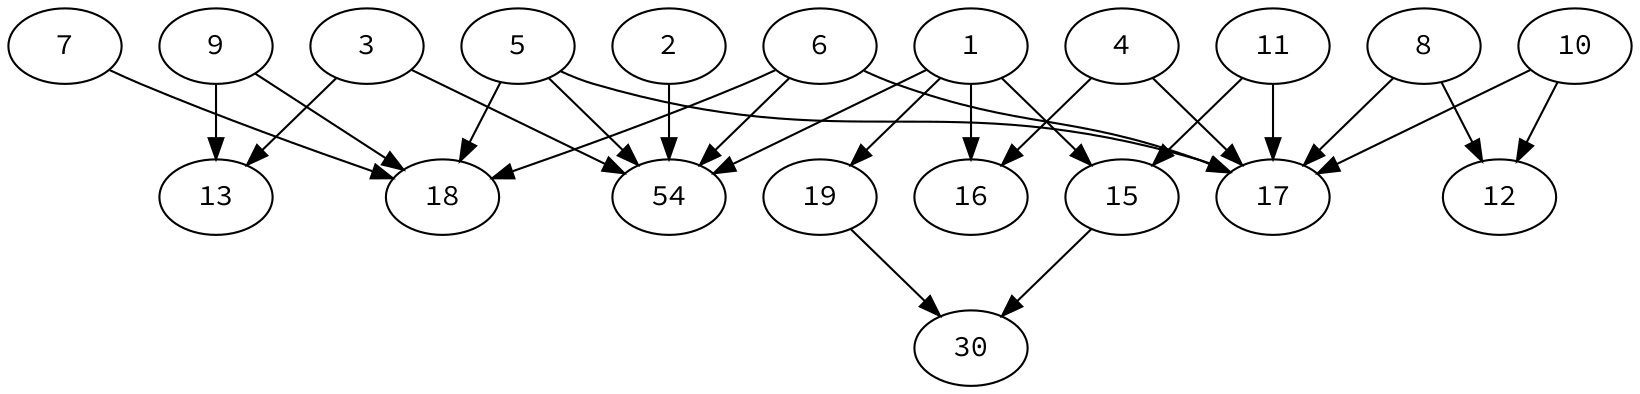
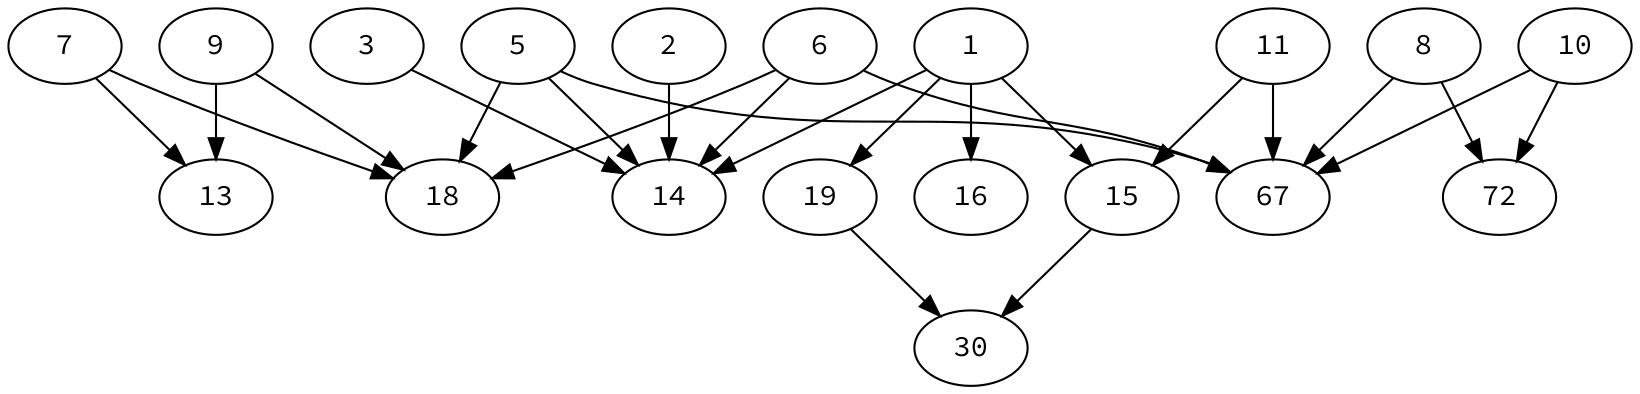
(1122, 46) -> none
(296, 118) -> (133, 114)
(669, 197) -> (669, 197)
(1273, 197) -> (1273, 197)
(1500, 197) -> (1500, 197)
